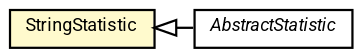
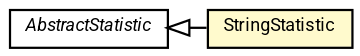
(185, 28) -> (198, 28)
